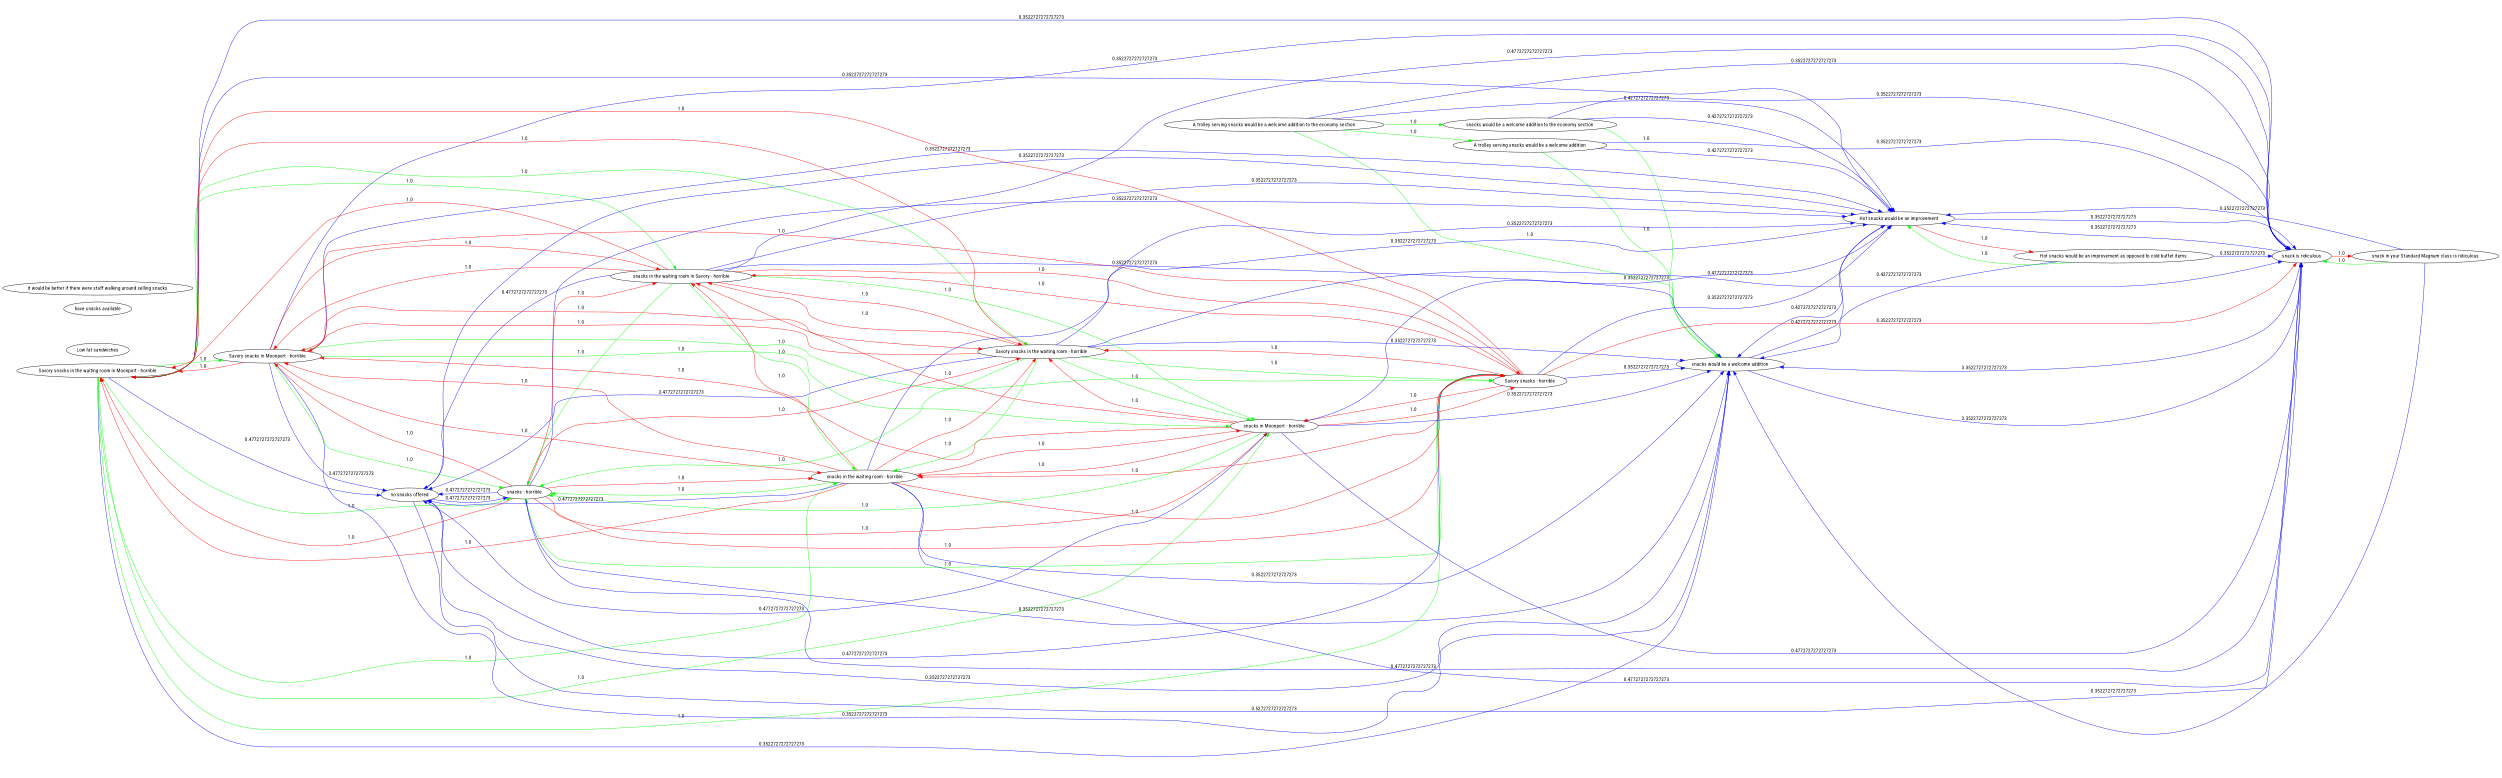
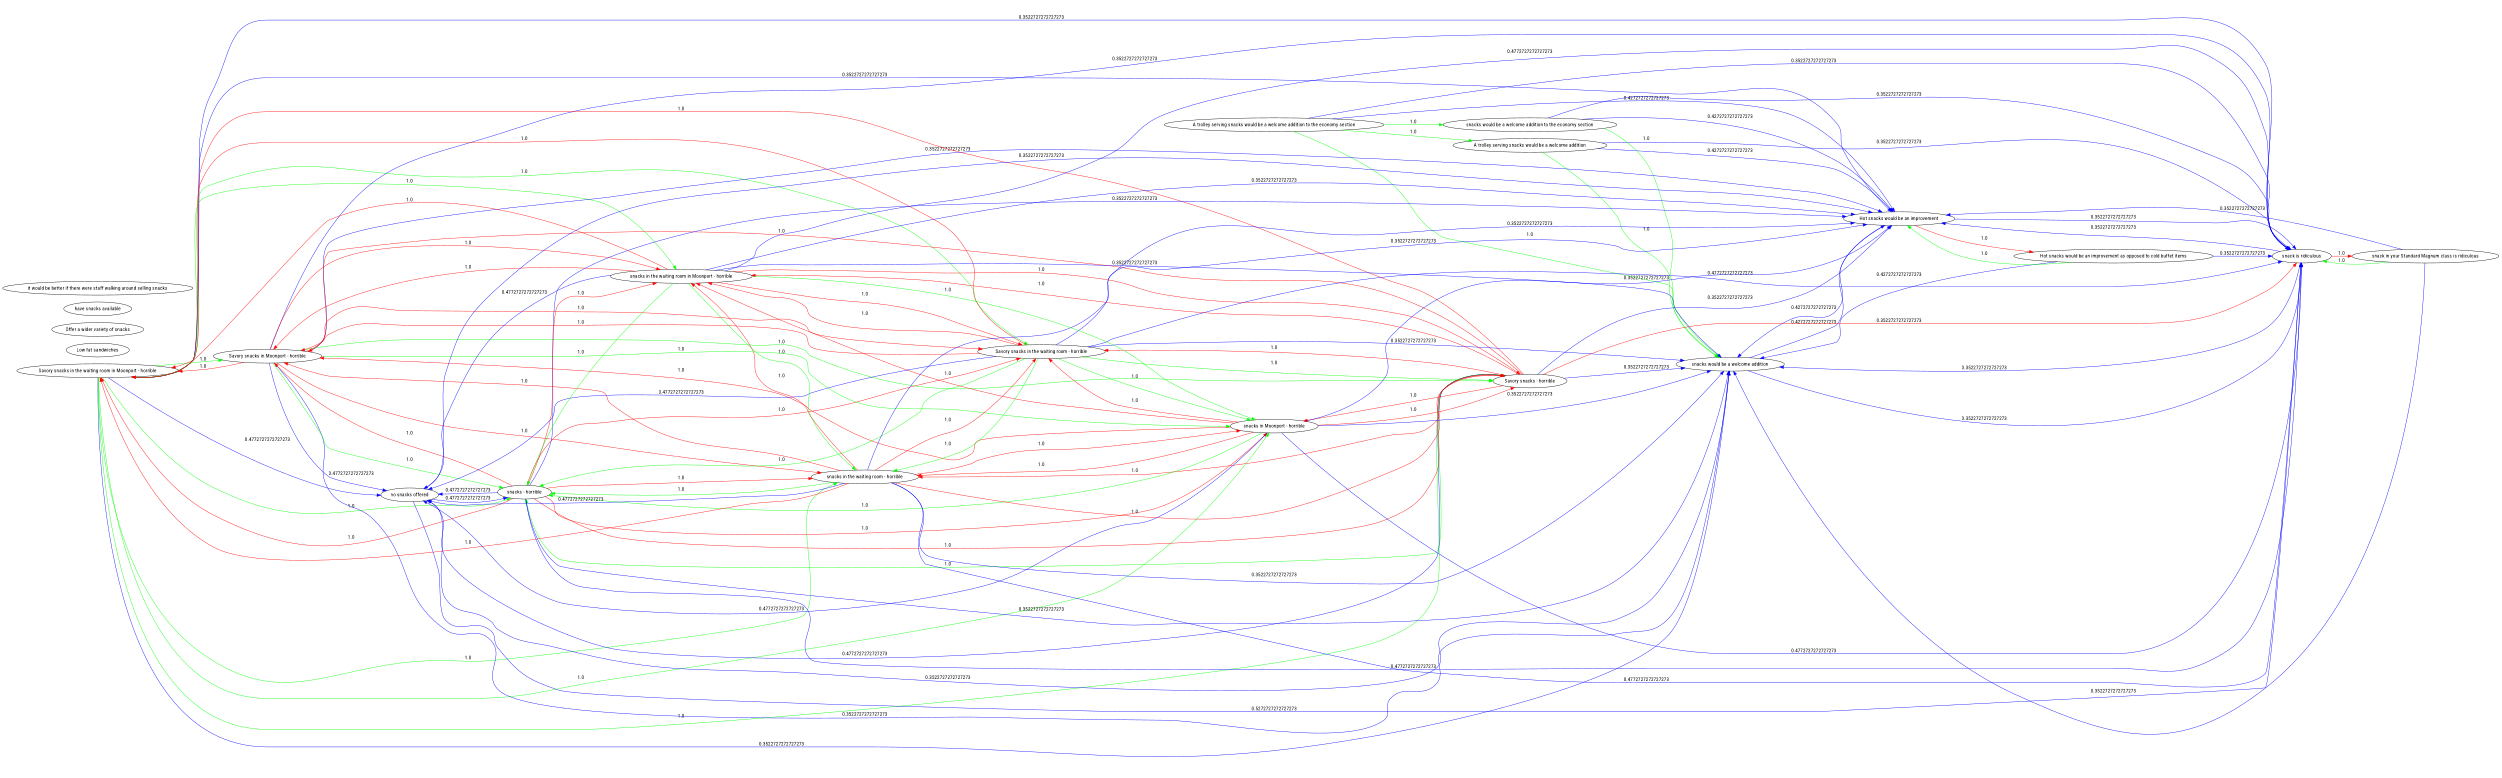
(681, 276) -> (681, 276)
none -> (98, 329)
